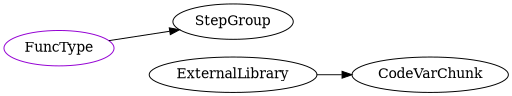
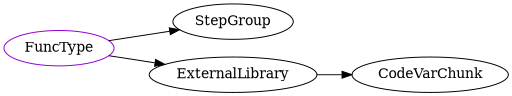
none -> (132, 59)
